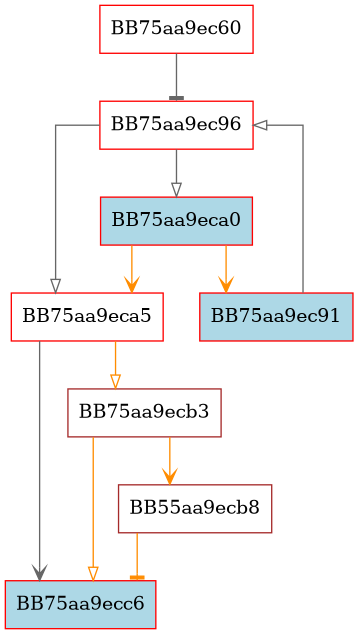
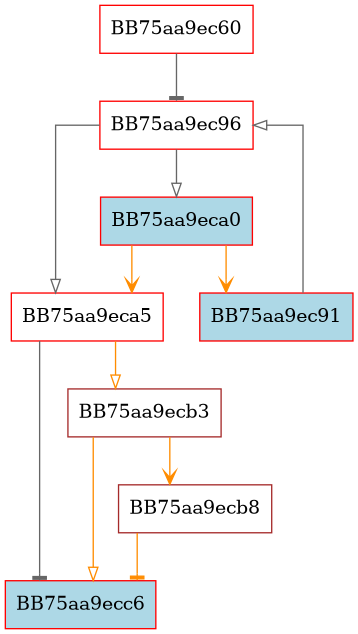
(40, 454) -> (40, 457)
(195, 509) -> (195, 509)
